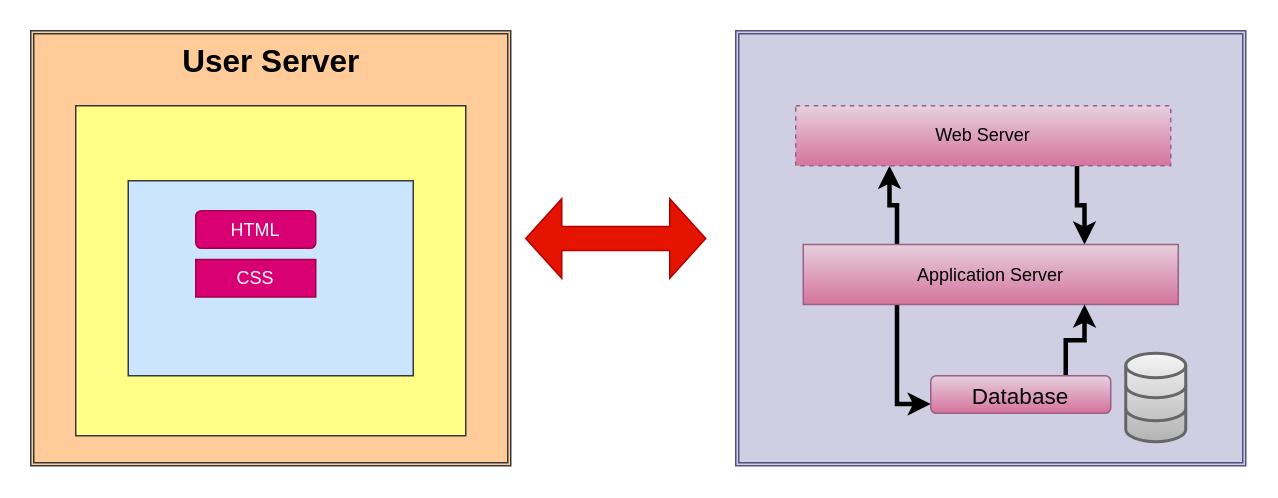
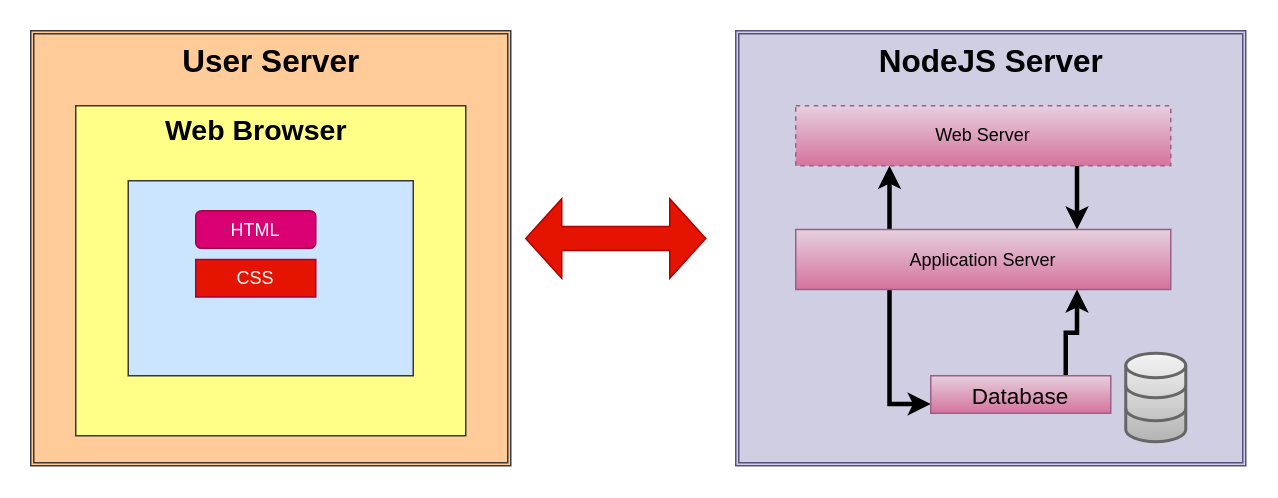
none -> (991, 61)
none -> (256, 128)
(991, 275) -> (983, 260)
(256, 278) -> (256, 278)
(1021, 395) -> (1021, 395)
